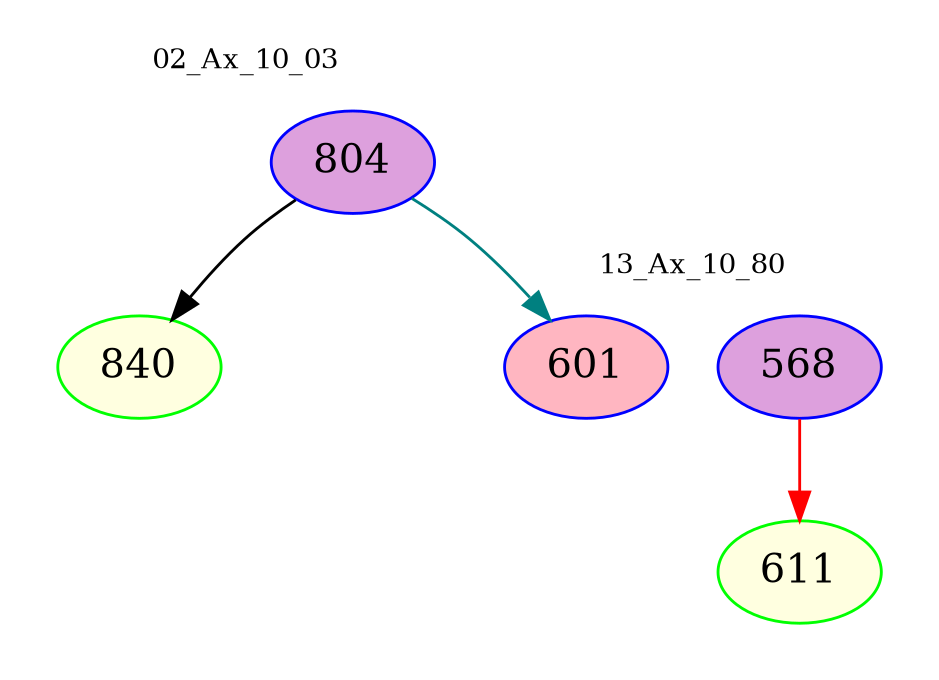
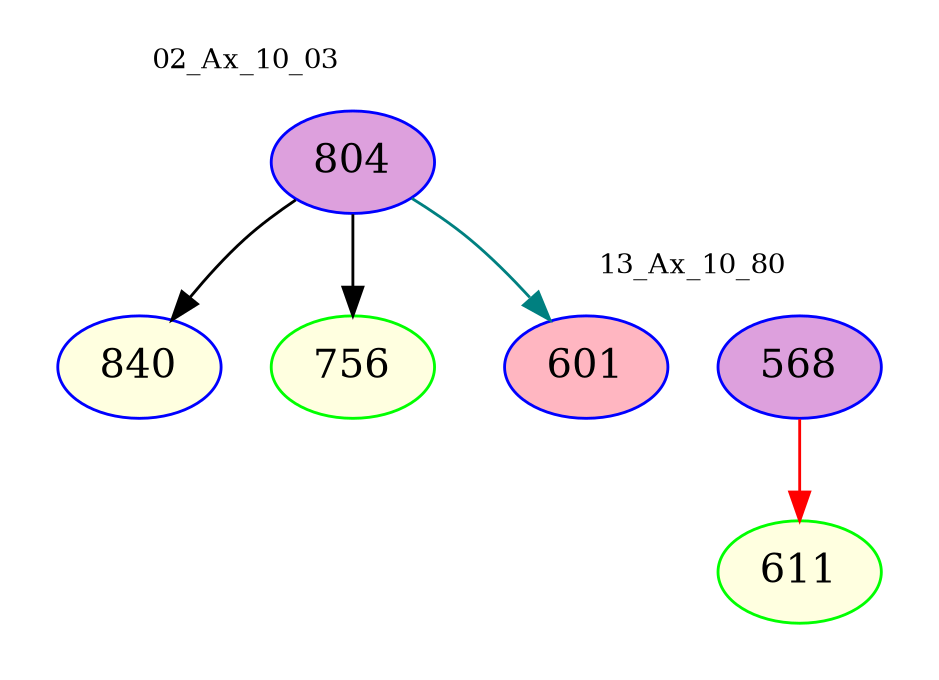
(139, 367) -> (139, 367)
none -> (353, 367)
